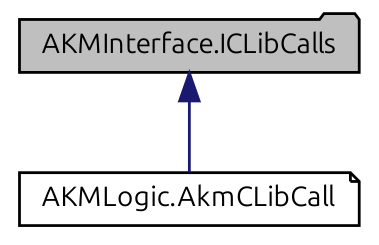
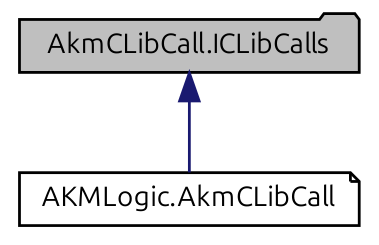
(189, 46) -> (189, 46)
